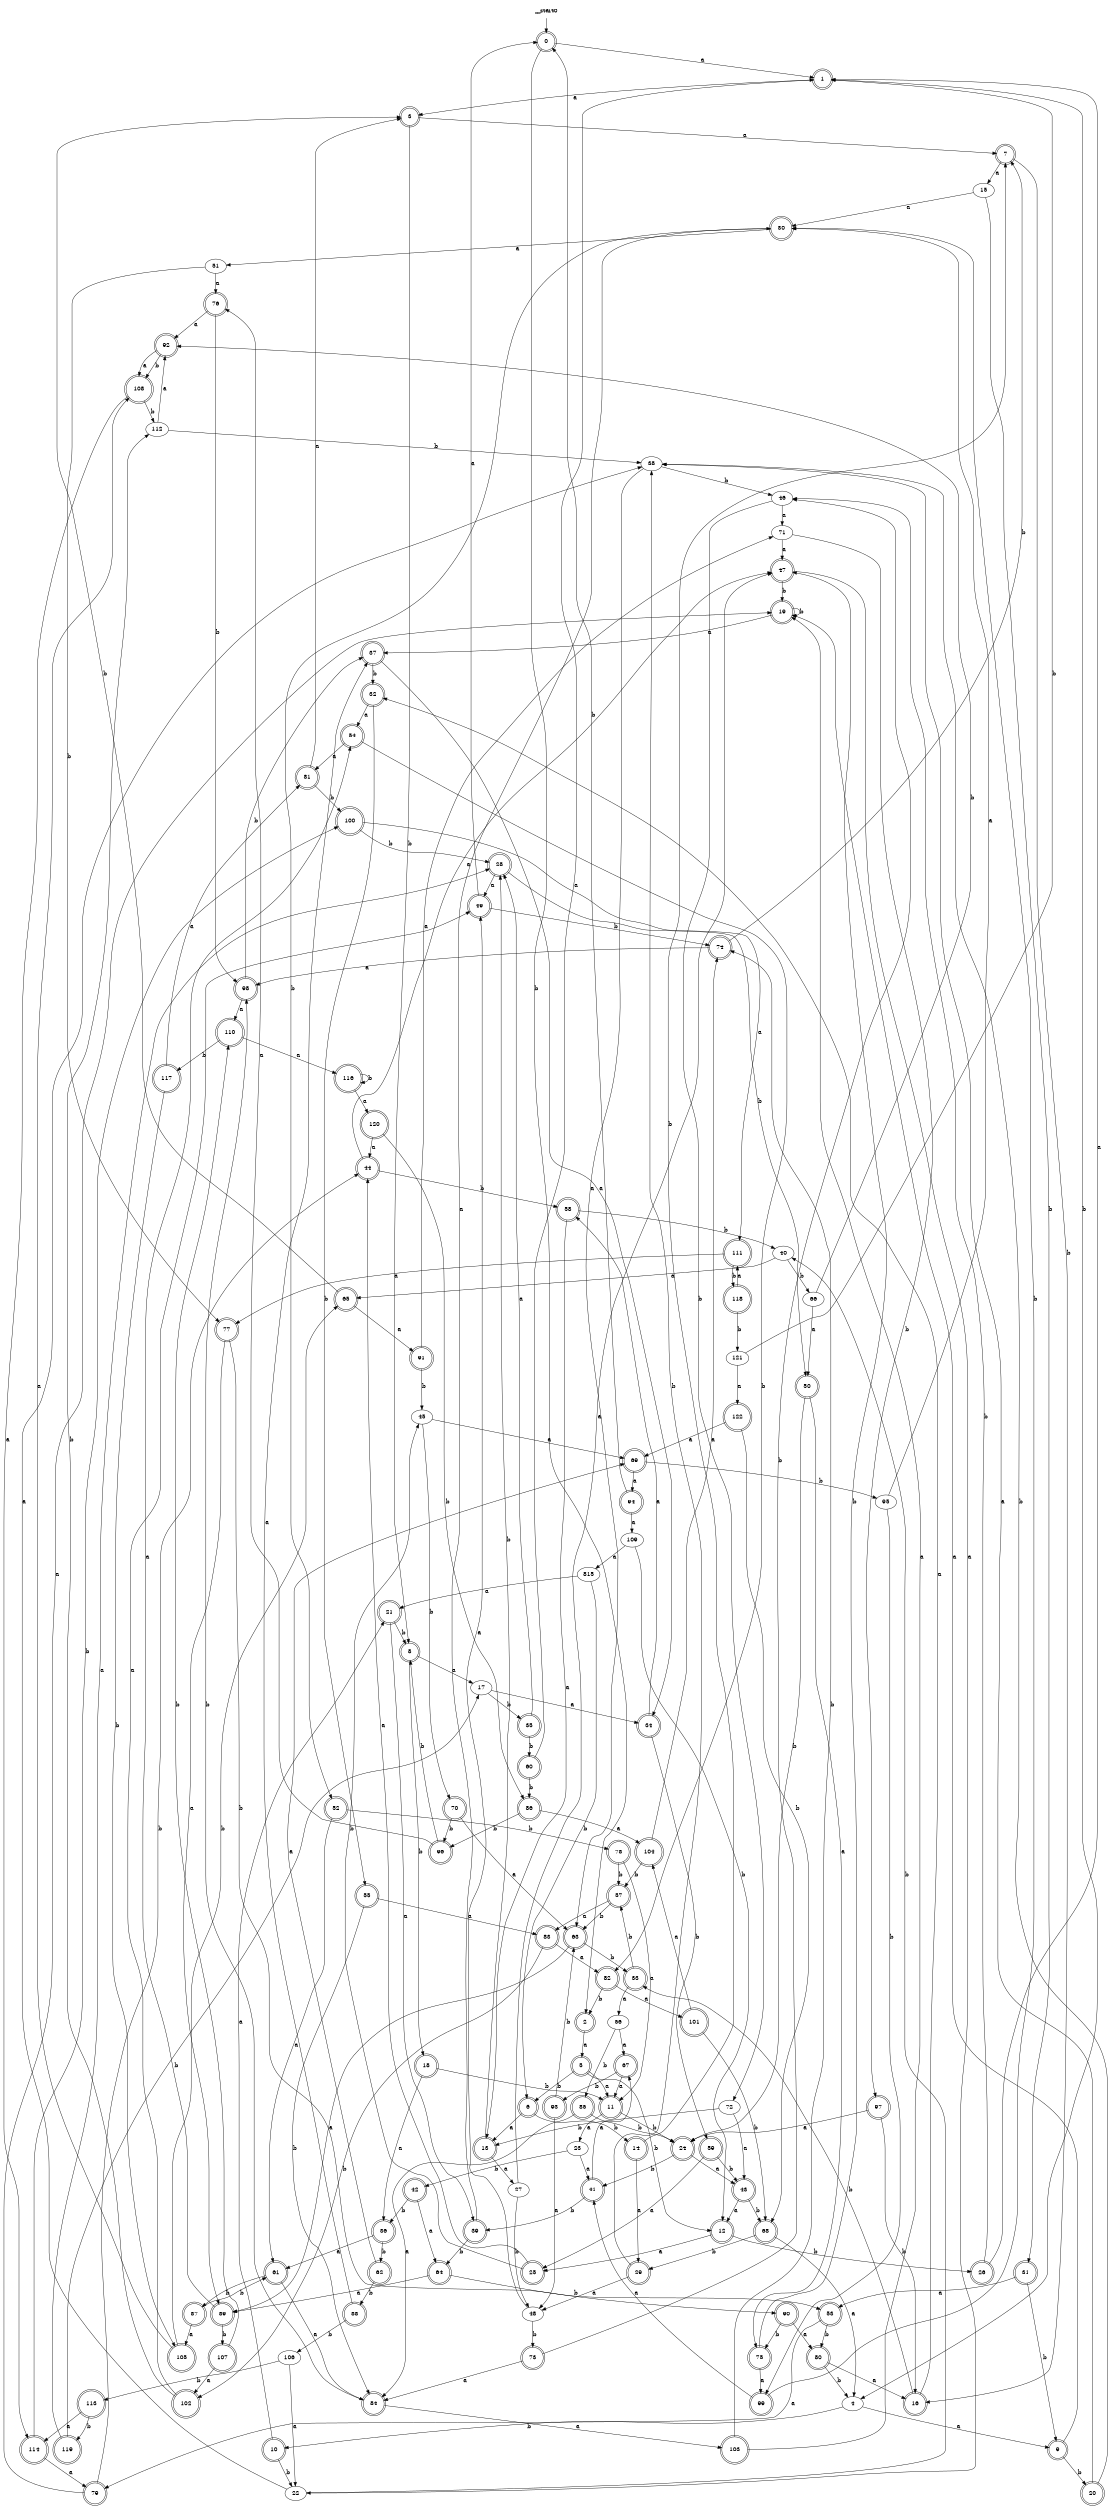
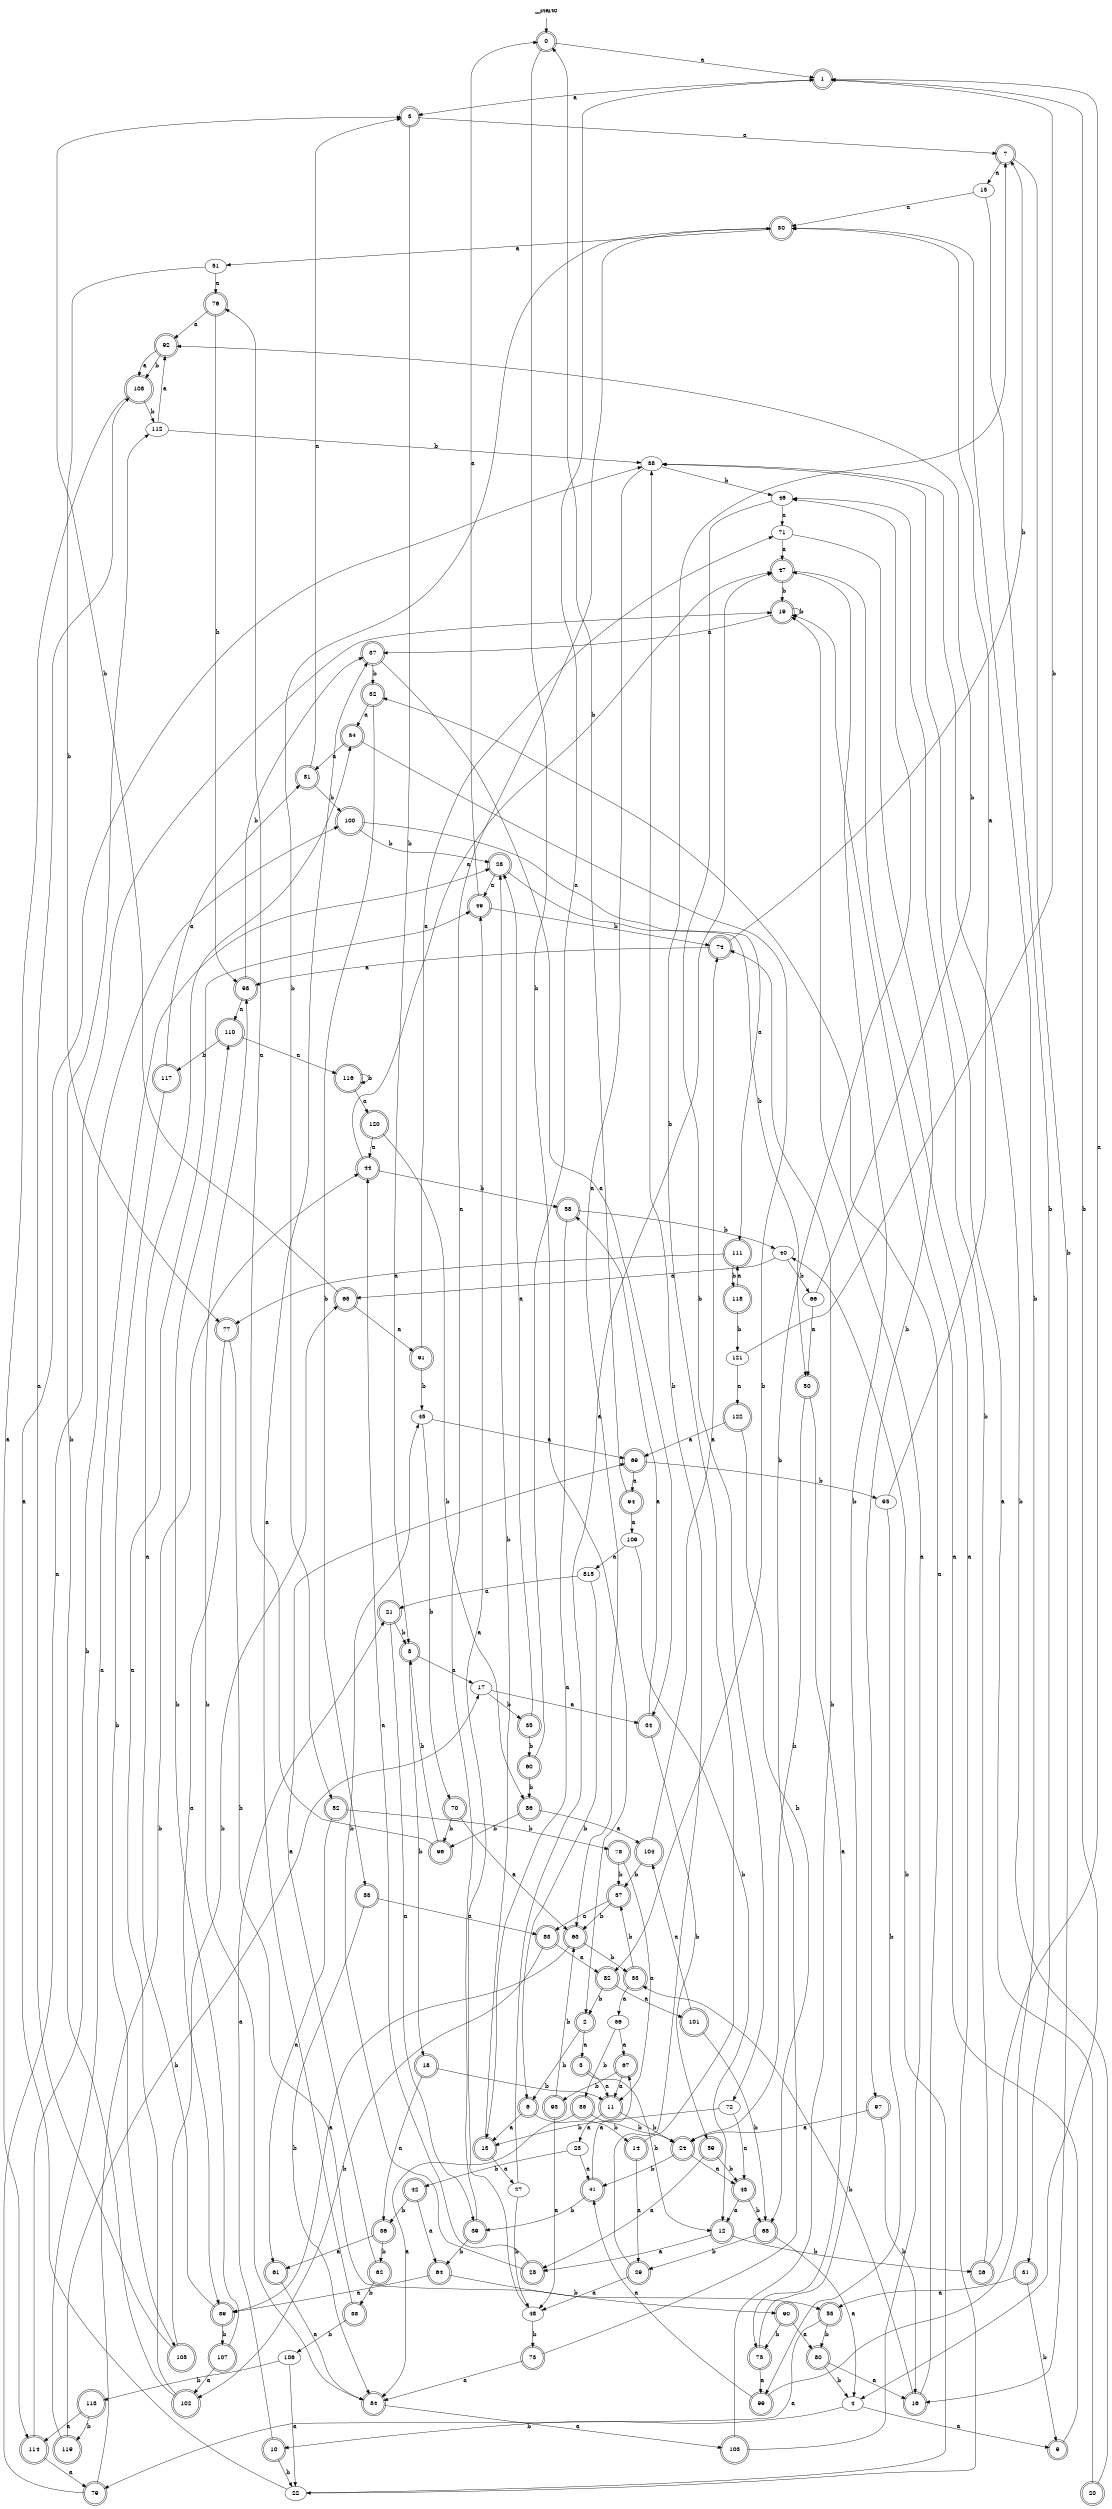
(554, 2086) -> (557, 2065)
(194, 2314) -> none
(1073, 2469) -> none
